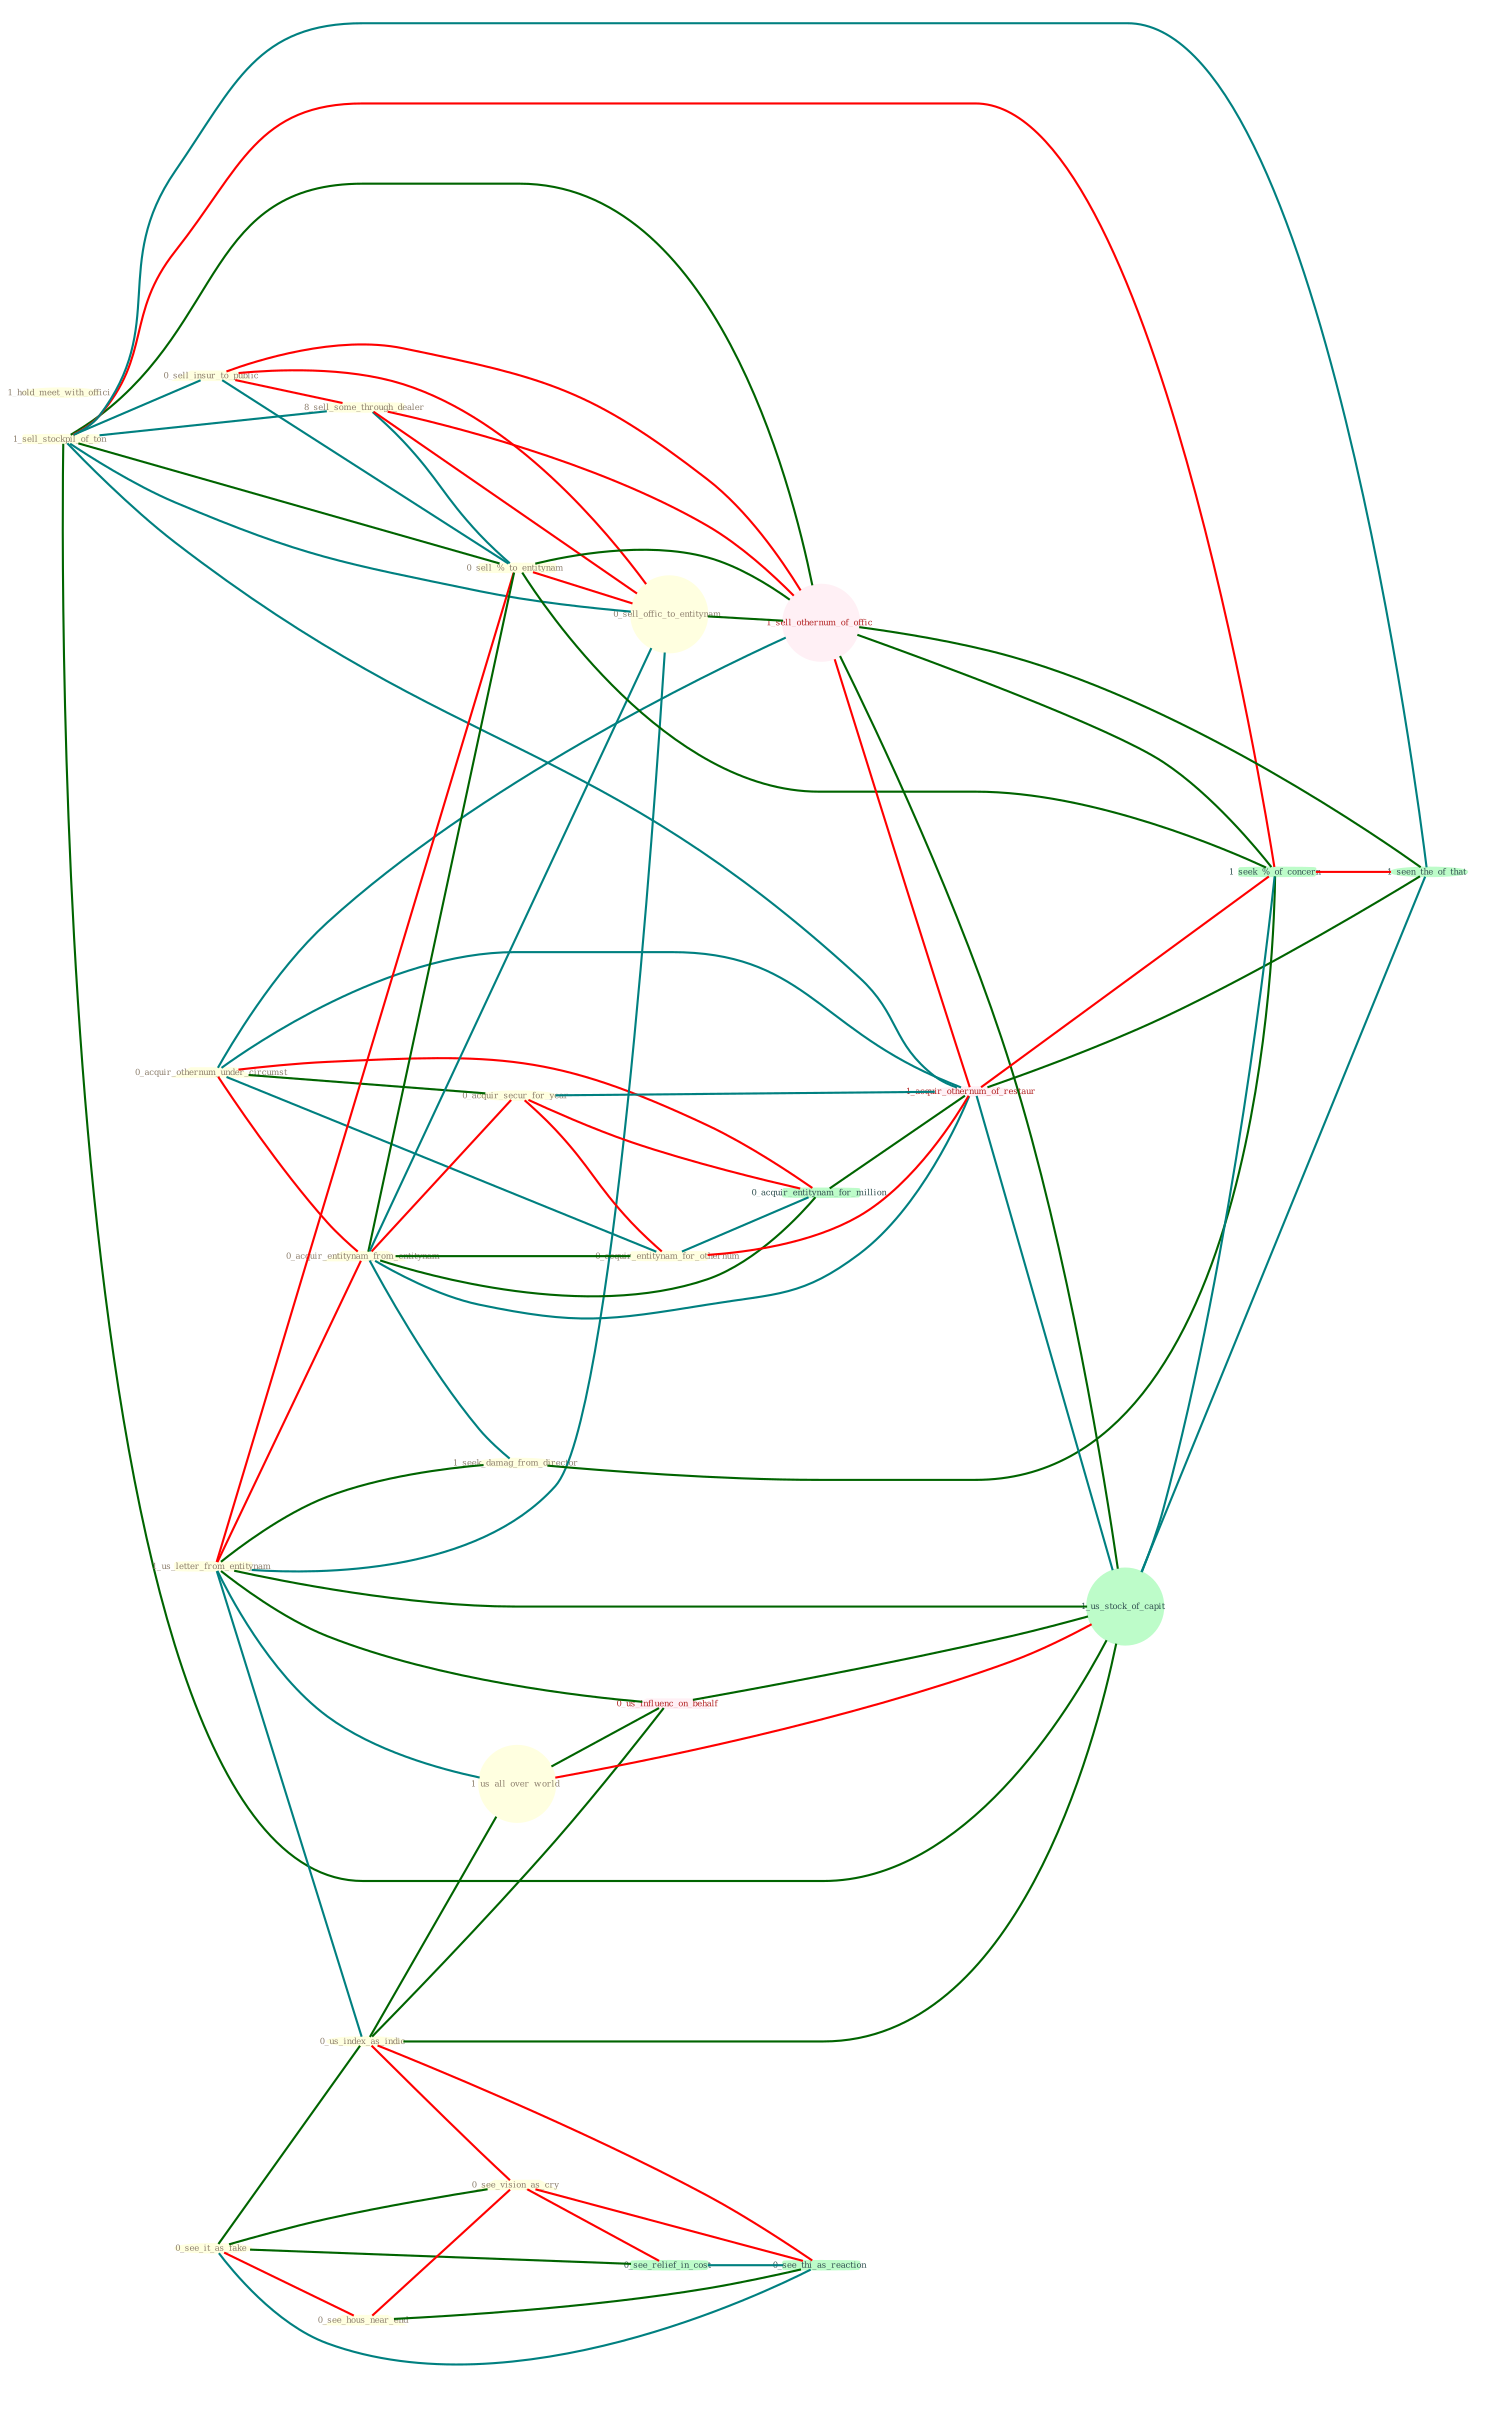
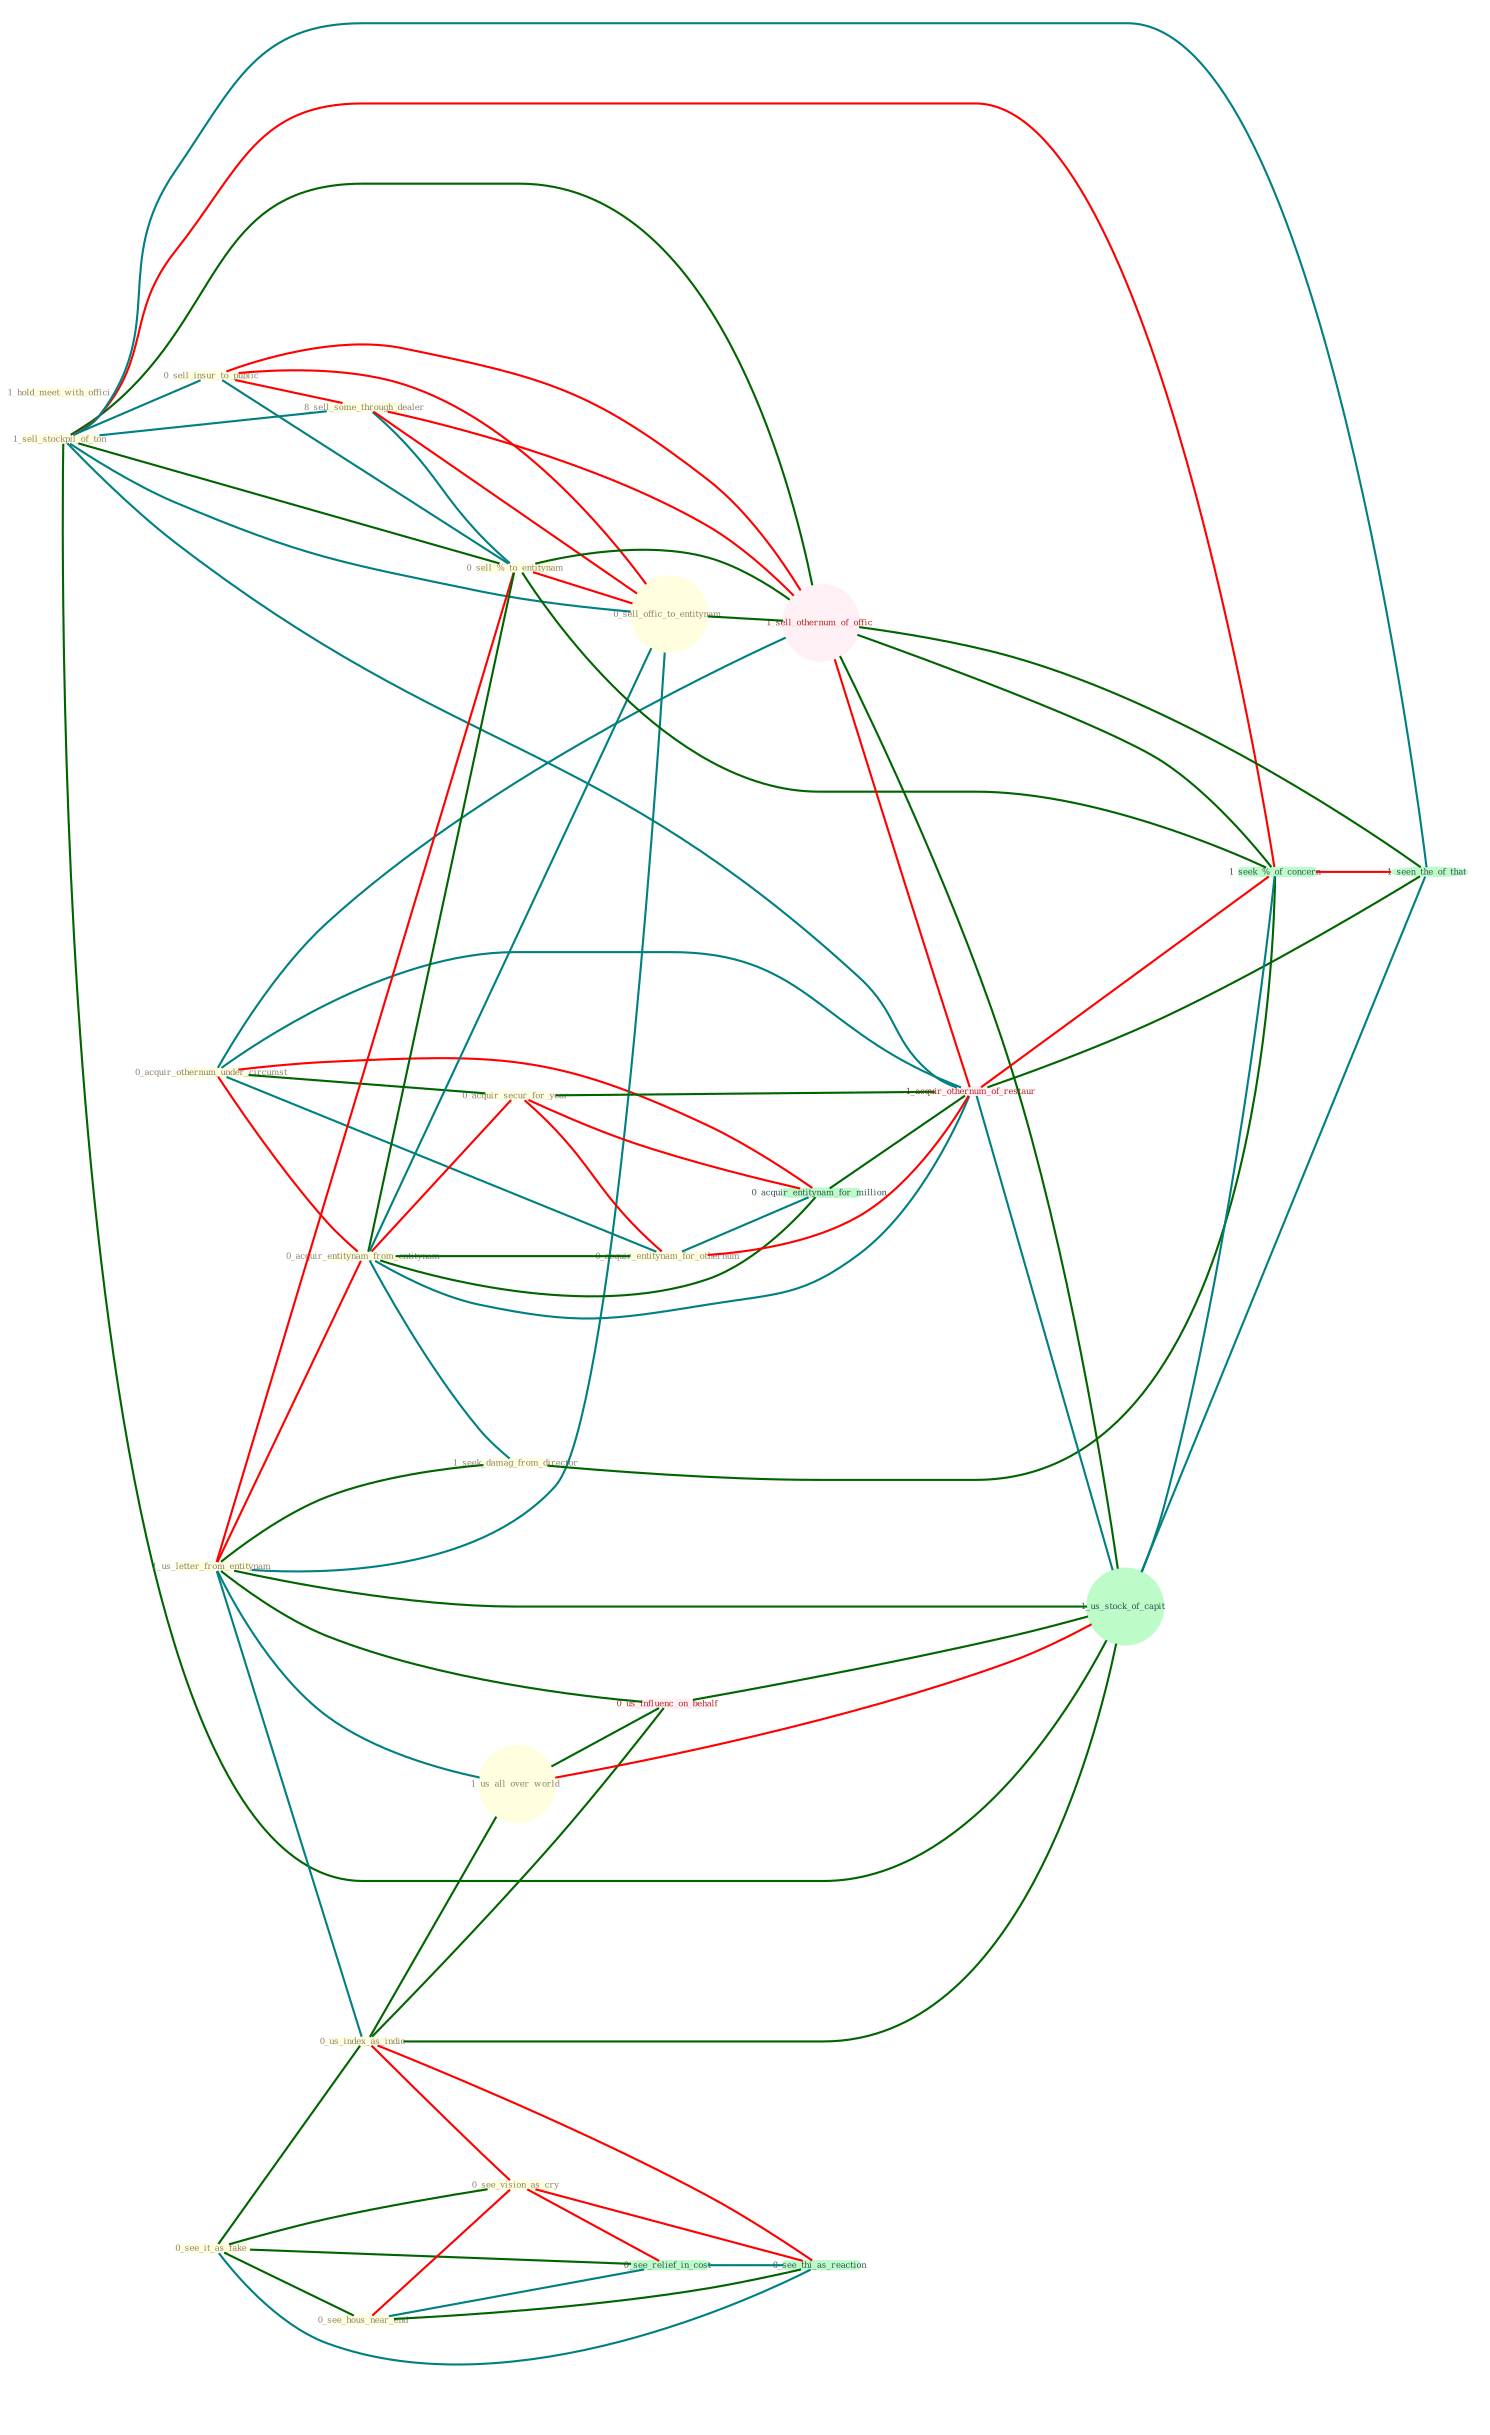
(745, 1094) -> (745, 1094)
(289, 2284) -> (289, 2284)
none -> (517, 2293)
